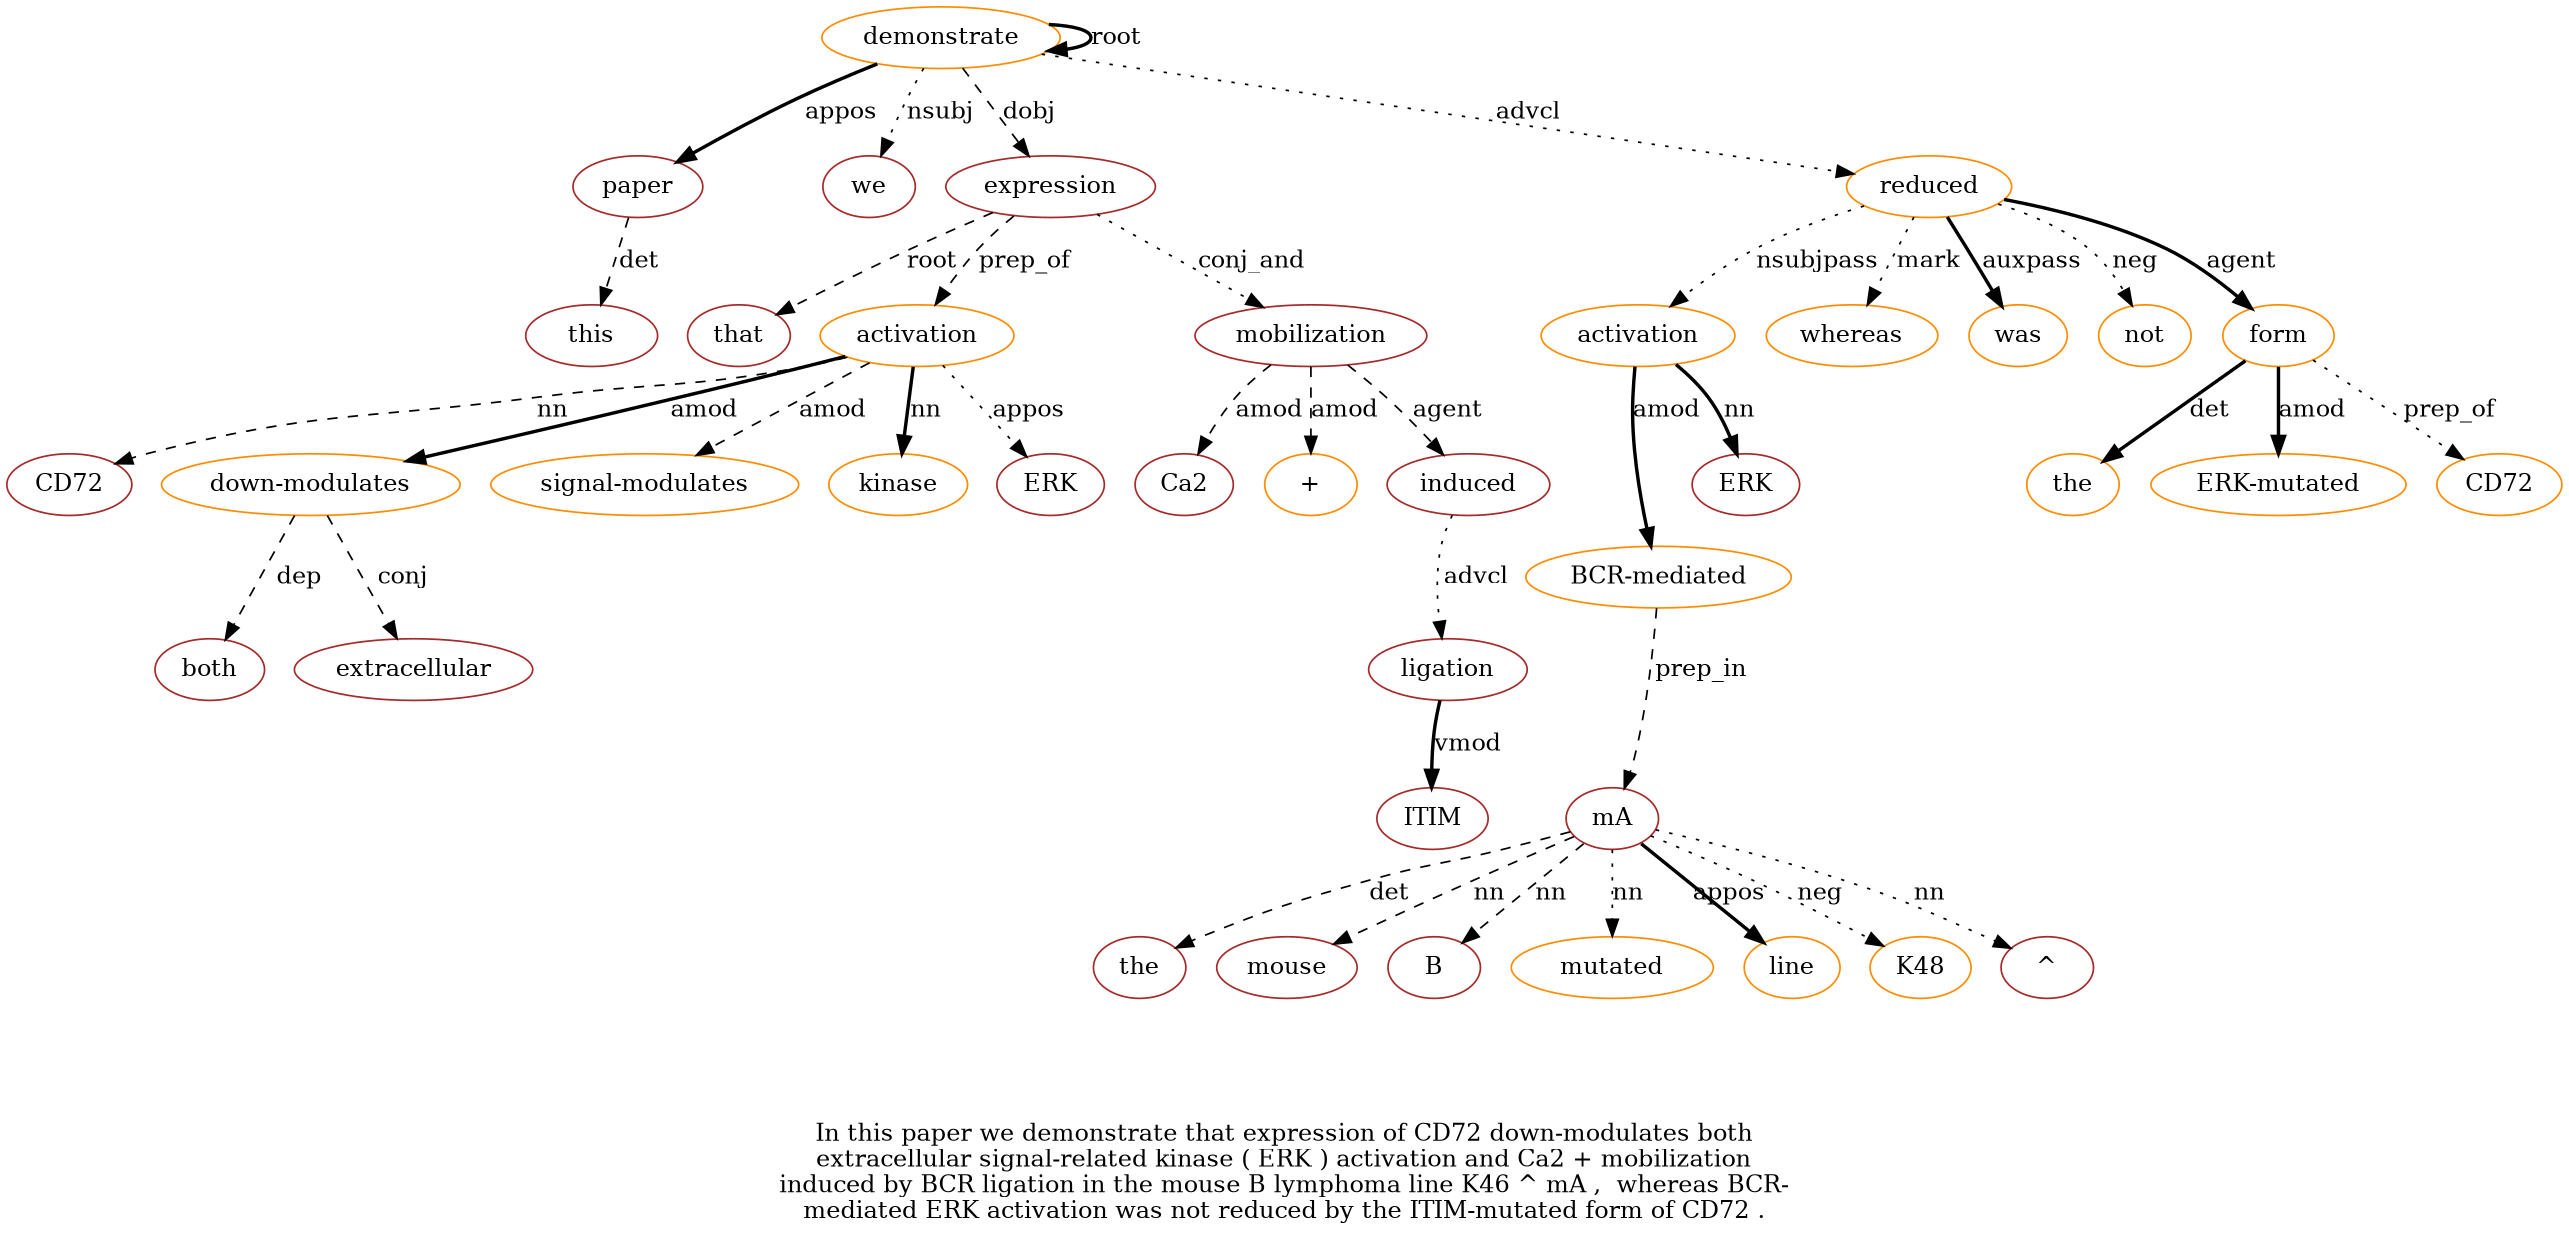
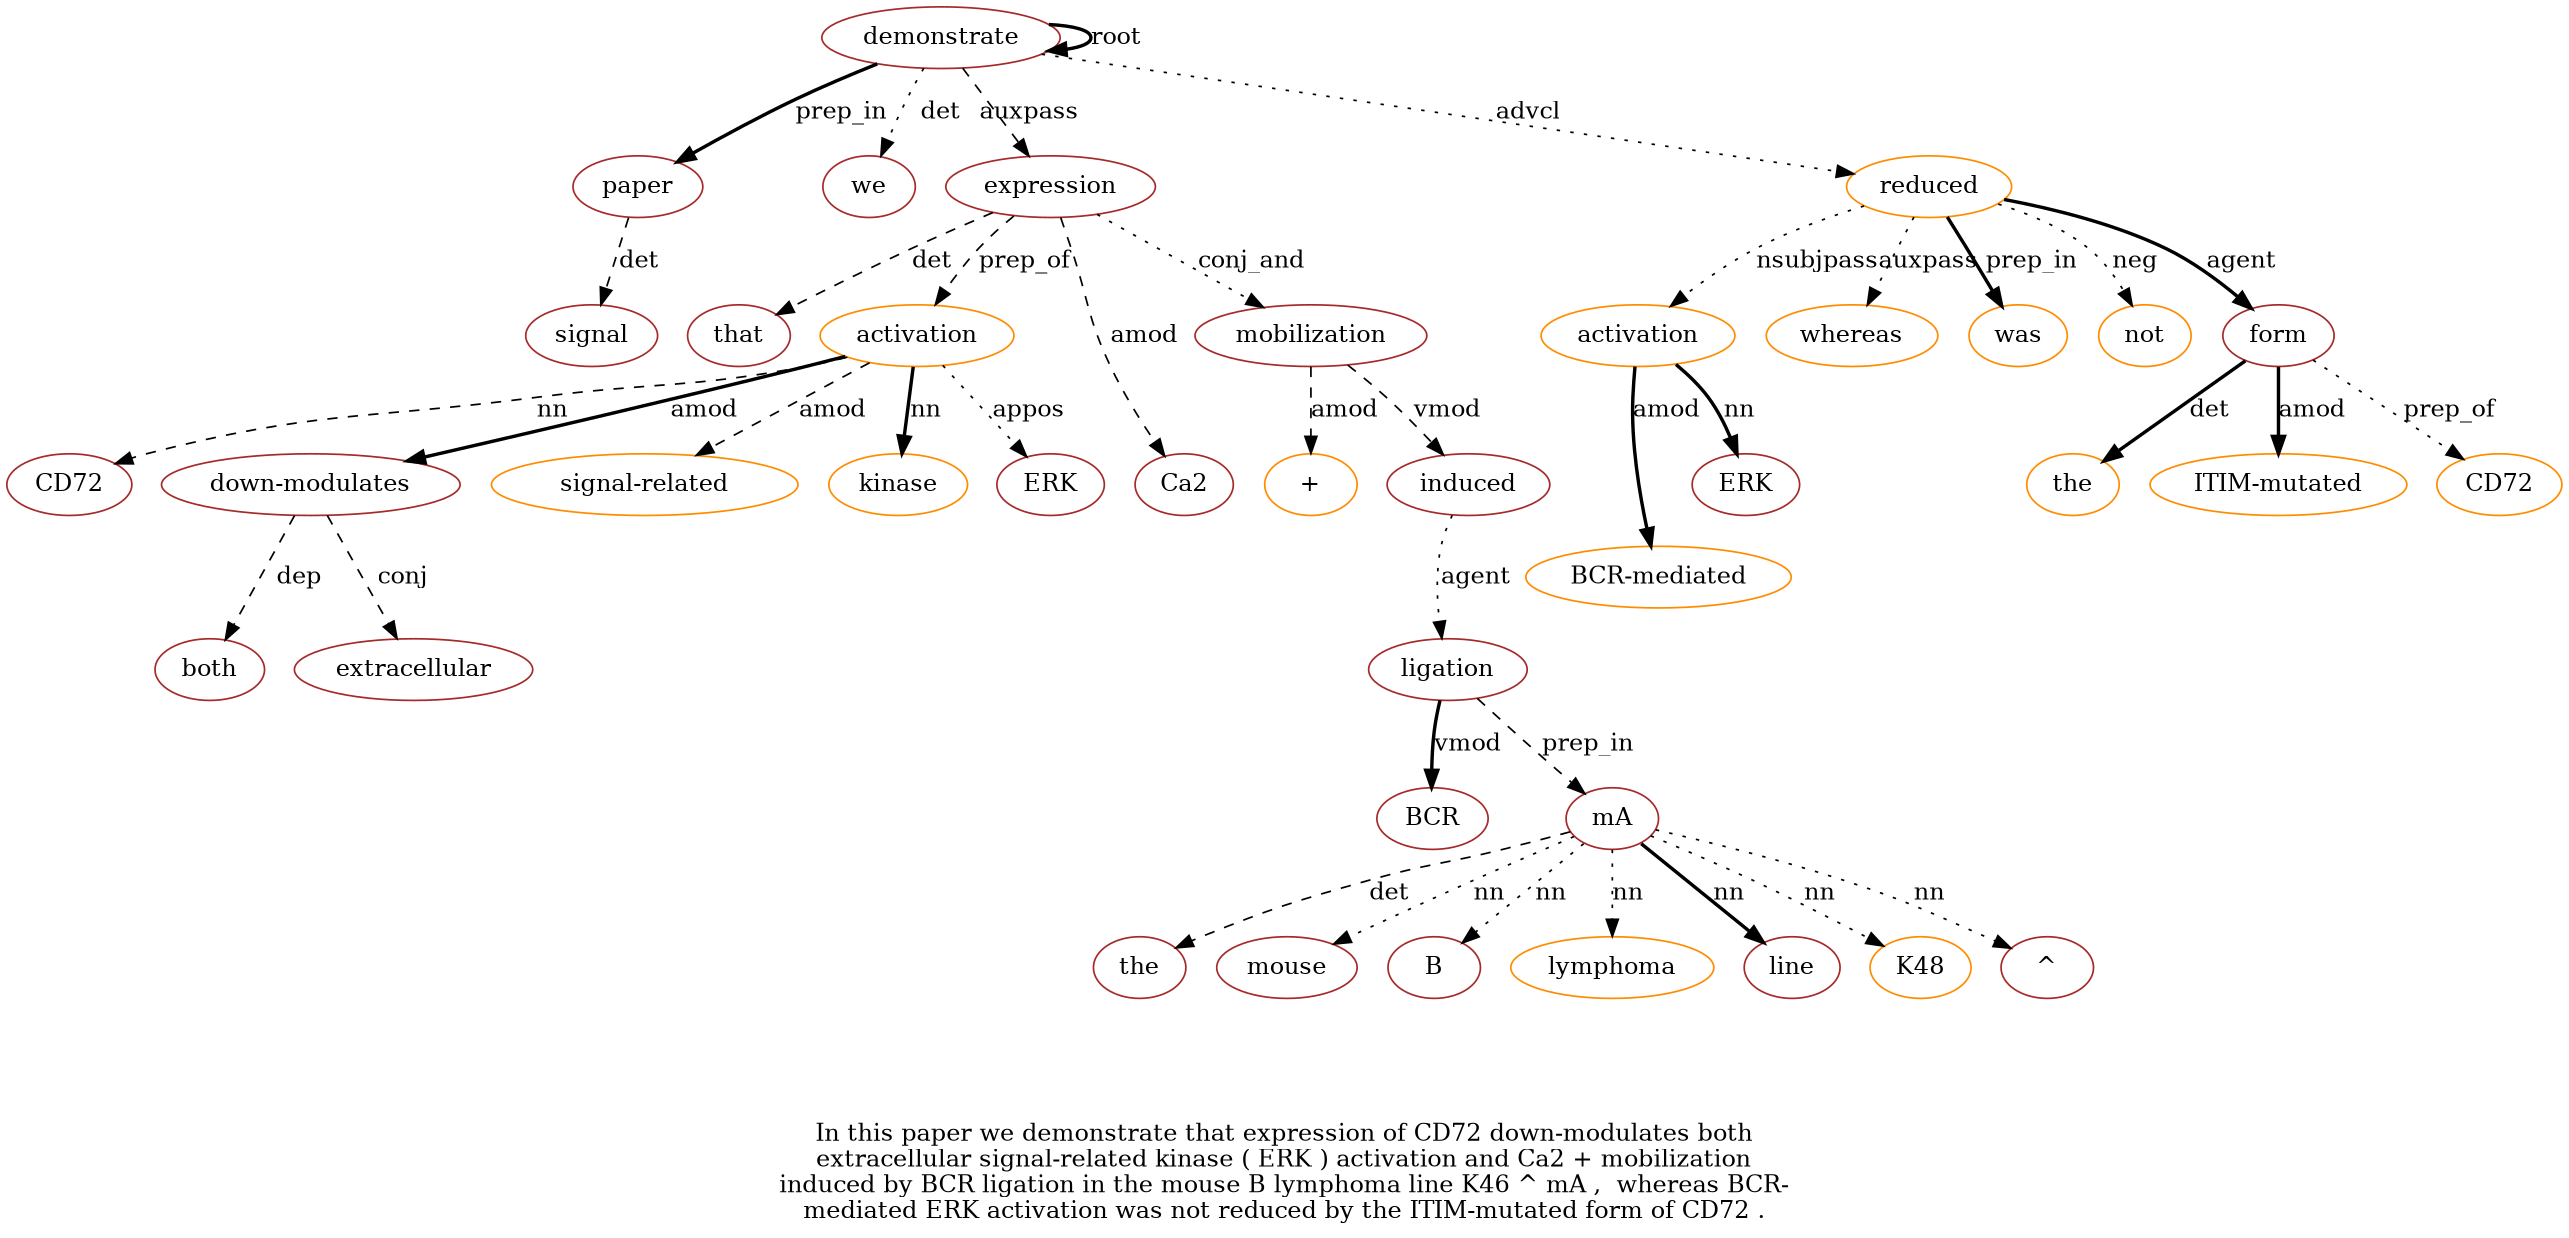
(941, 38) -> (941, 38)
(842, 112) -> (842, 112)
(941, 112) -> (941, 112)
(1029, 112) -> (1029, 112)
(932, 261) -> (932, 261)
(1928, 261) -> (1928, 261)
(2032, 261) -> (2032, 261)
(592, 336) -> (592, 336)
(2278, 336) -> (2278, 336)
(1235, 398) -> (1097, 334)
(1448, 410) -> (1448, 410)
(311, 485) -> (311, 485)
(645, 485) -> (645, 485)
(2278, 485) -> (2278, 485)
(1476, 577) -> (1476, 577)
(1647, 691) -> (1524, 741)
(1433, 819) -> (1433, 819)
(1461, 886) -> (1461, 886)
(1530, 888) -> (1530, 888)
(1730, 893) -> (1730, 893)
(1820, 893) -> (1820, 893)
(1612, 968) -> (1612, 968)
(1792, 968) -> (1792, 968)
